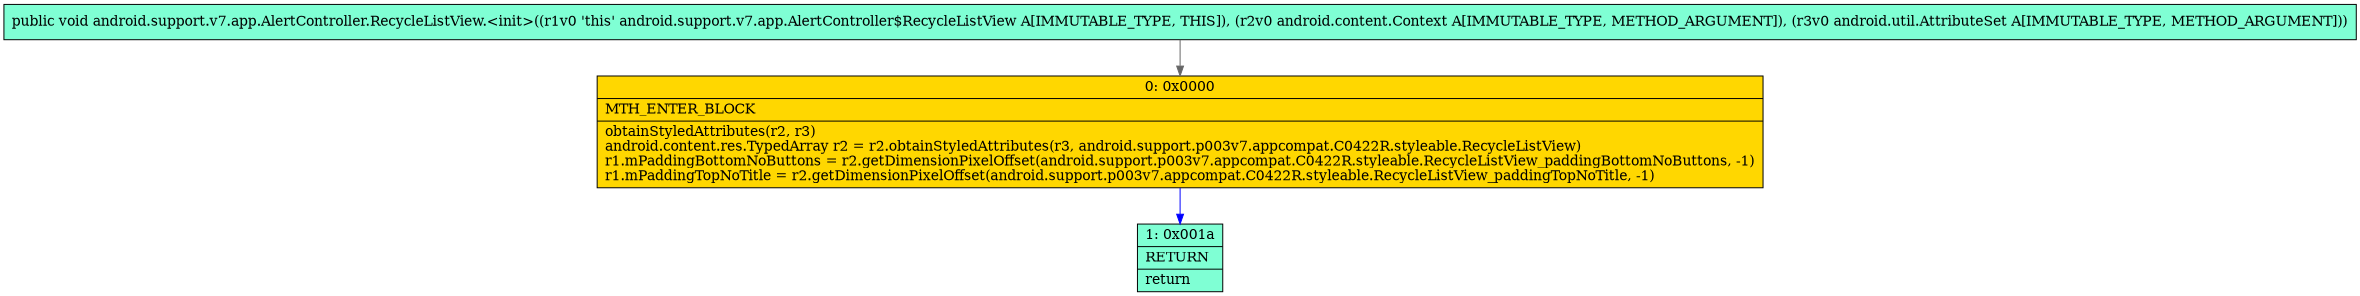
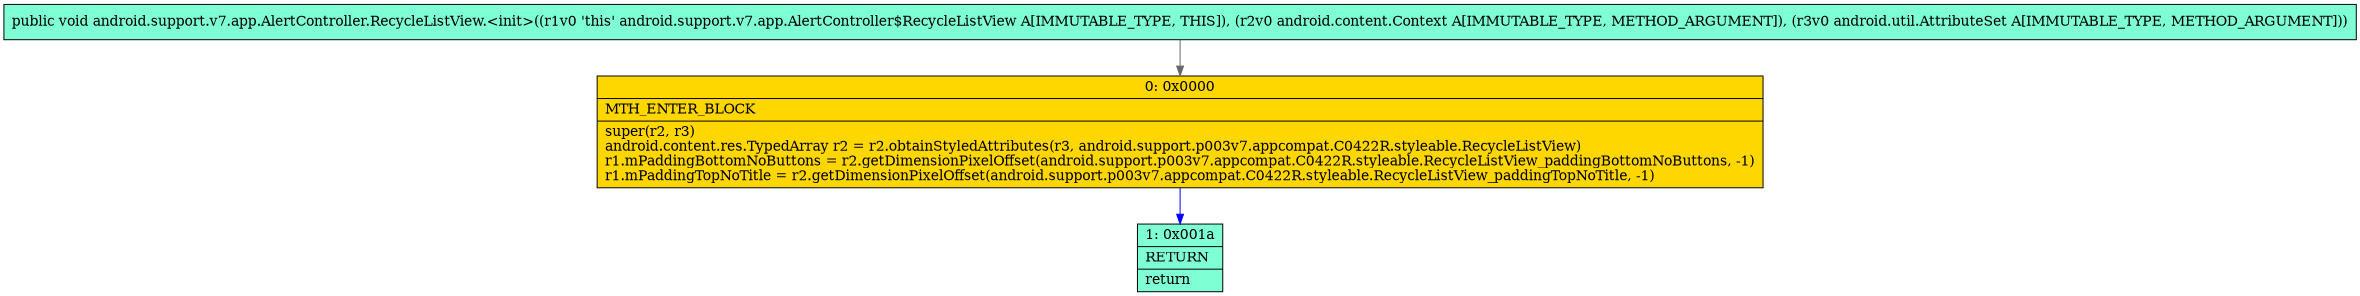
(710, 132) -> (650, 132)
